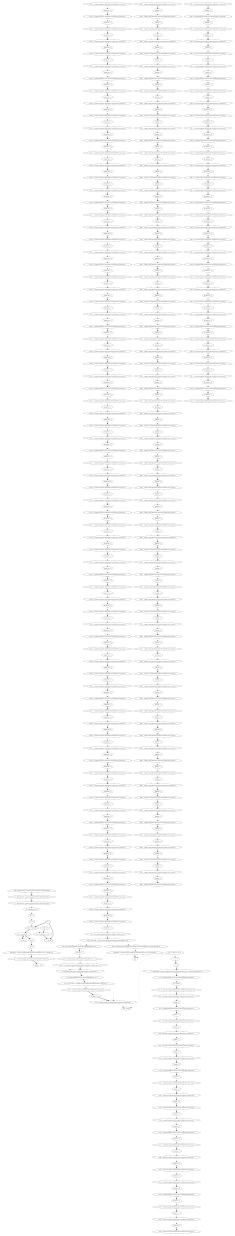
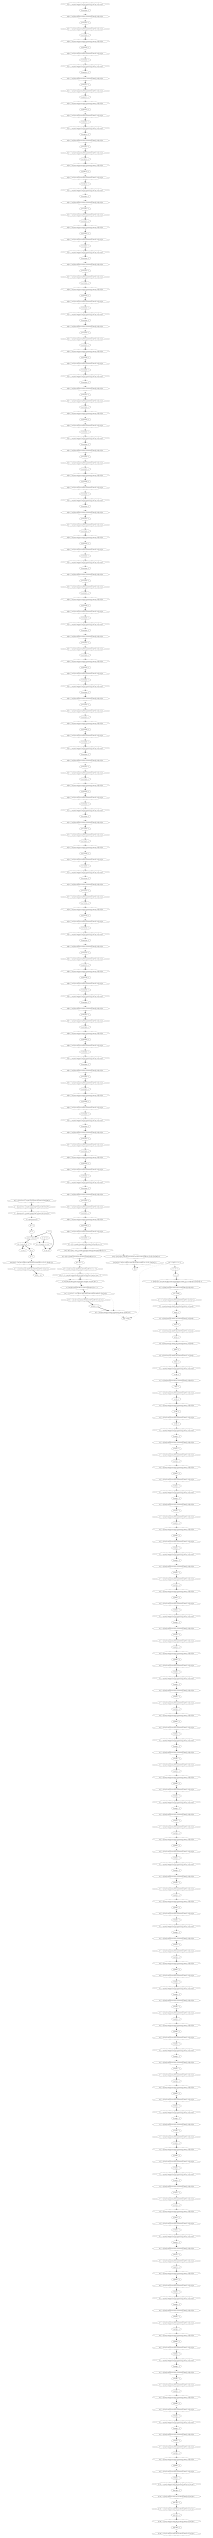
(208, 97) -> none
none -> (85, 308)
none -> (176, 1548)
none -> (176, 2441)
